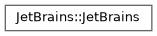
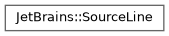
(79, 18) -> (85, 18)
